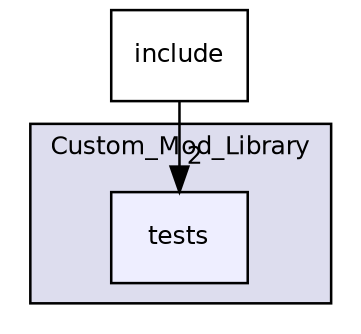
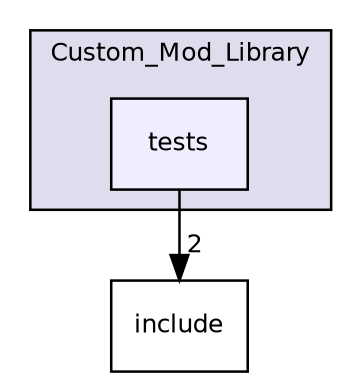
(179, 139) -> (179, 226)
